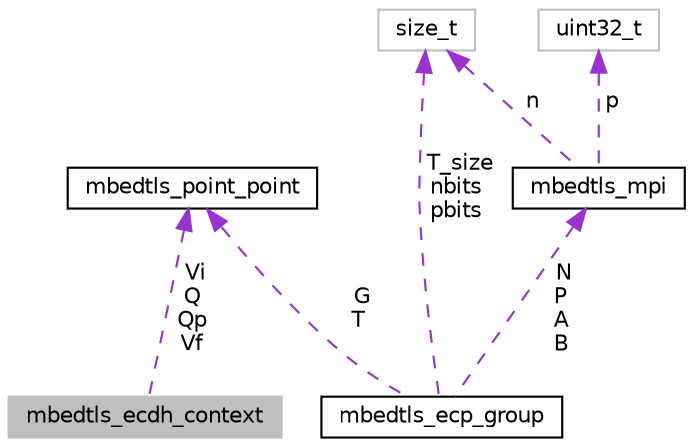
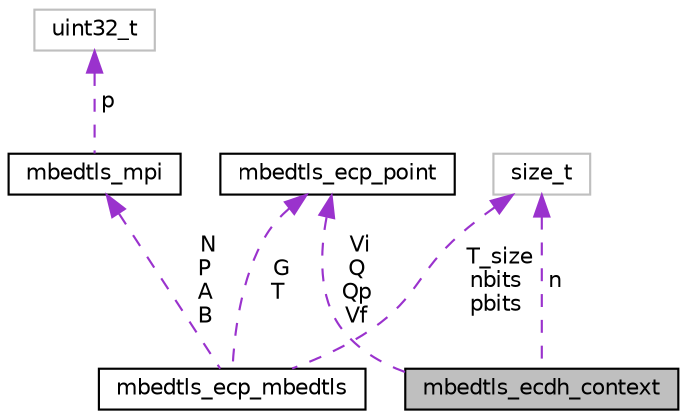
(521, 116) -> (542, 293)
(192, 188) -> (338, 174)
(145, 417) -> (542, 389)
(442, 417) -> (232, 389)
